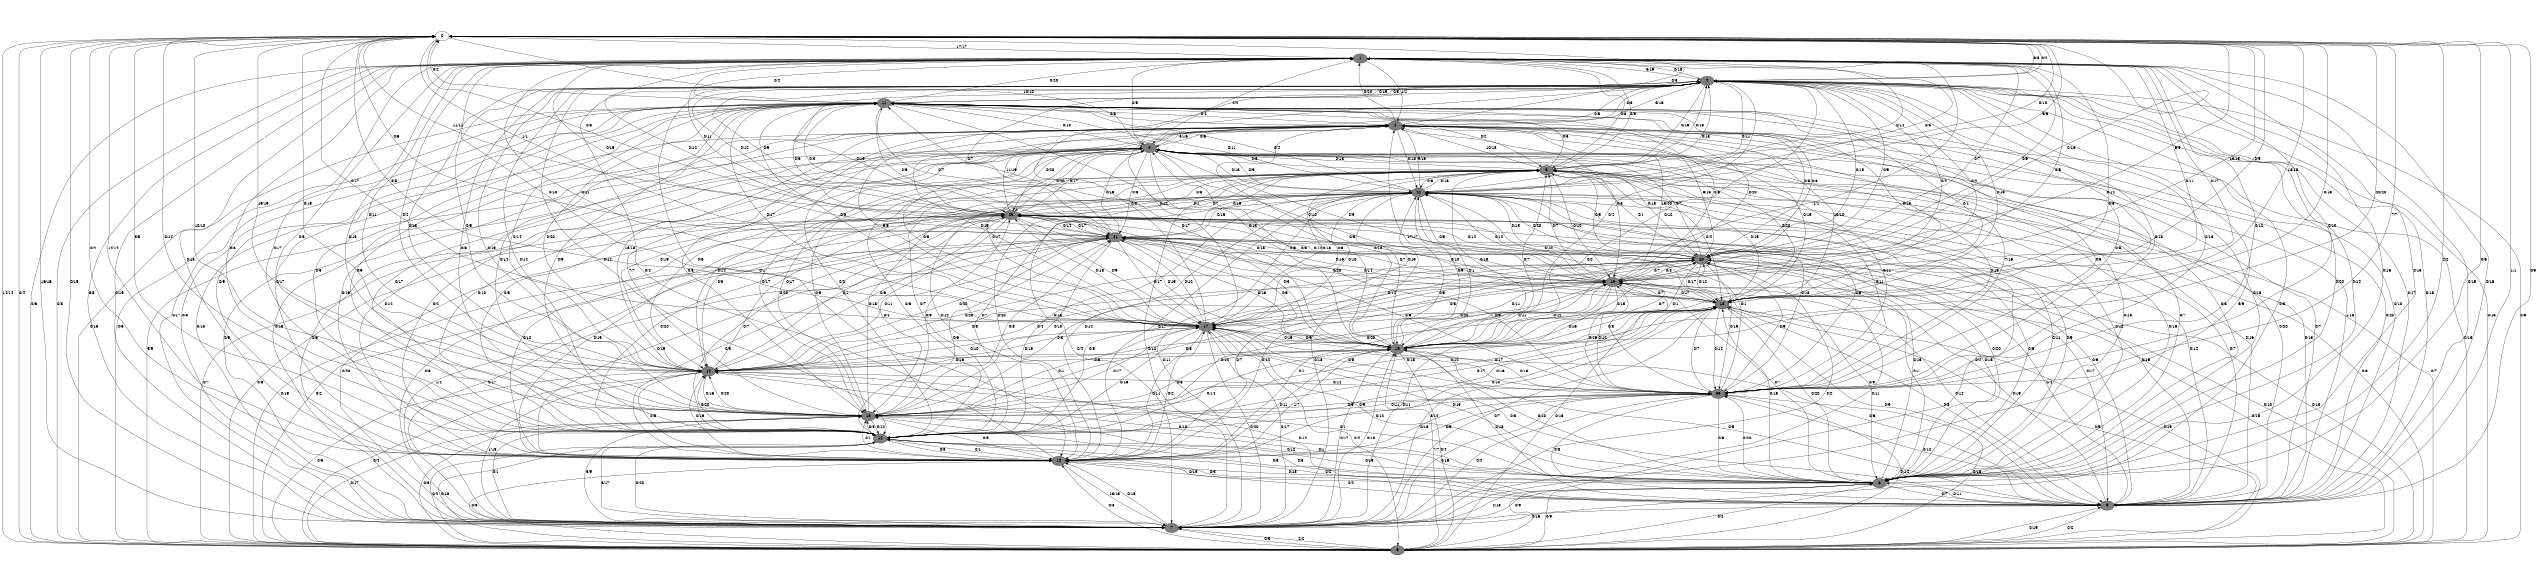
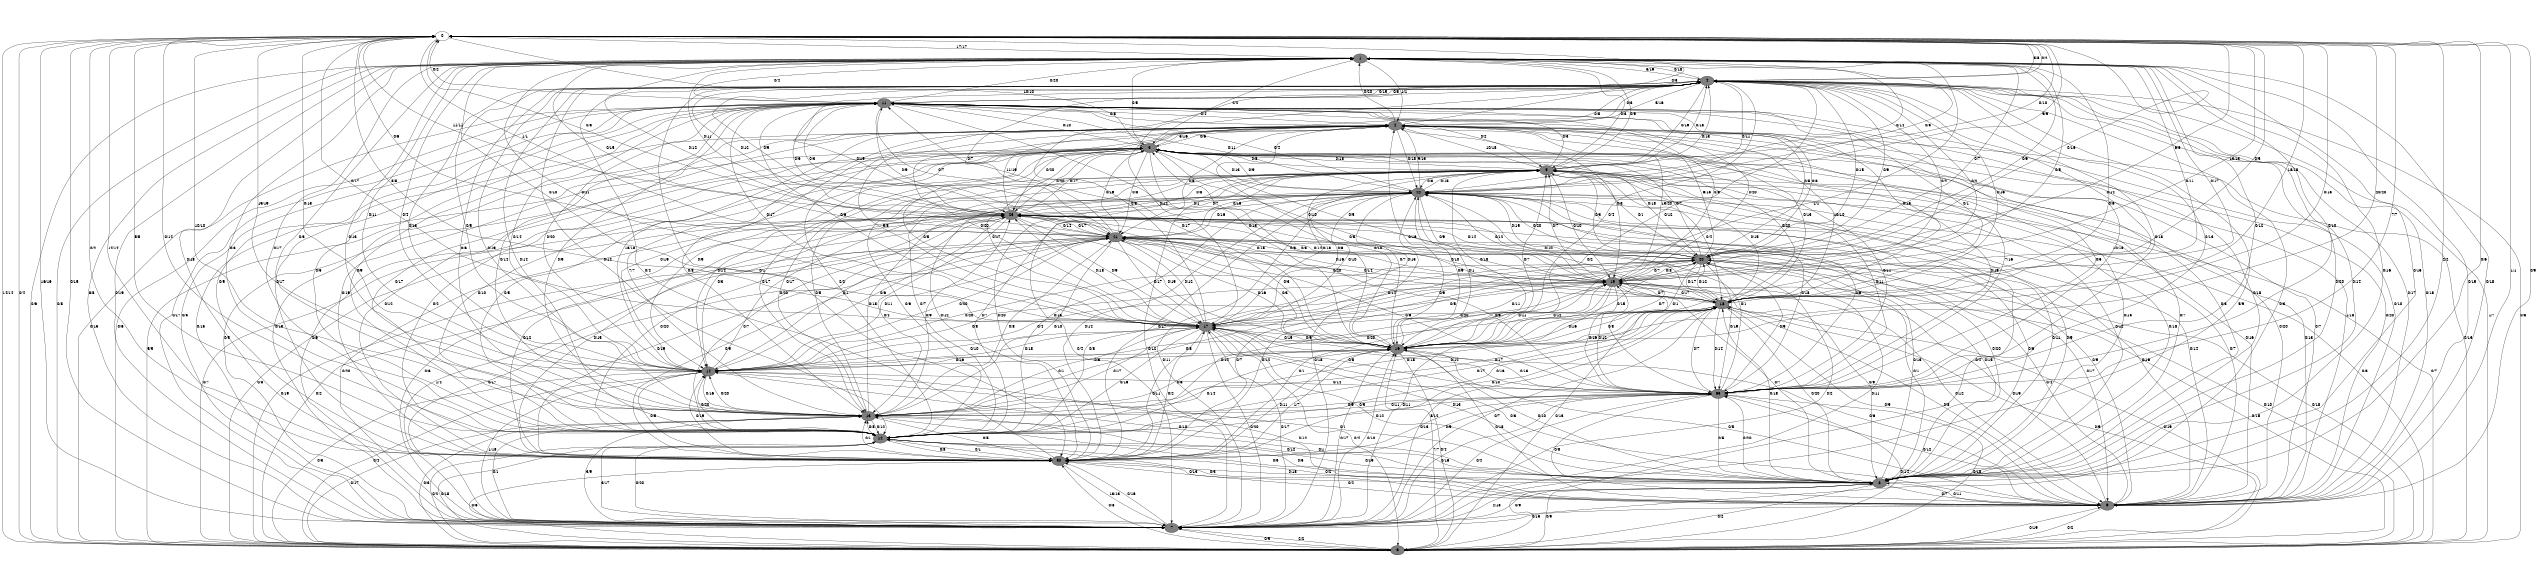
(985, 226) -> (985, 226)
(1412, 237) -> (1412, 237)
(2118, 249) -> (2118, 249)
(1231, 294) -> none
(2492, 316) -> (2492, 316)
(950, 331) -> (1237, 148)
(1059, 461) -> (1059, 461)
